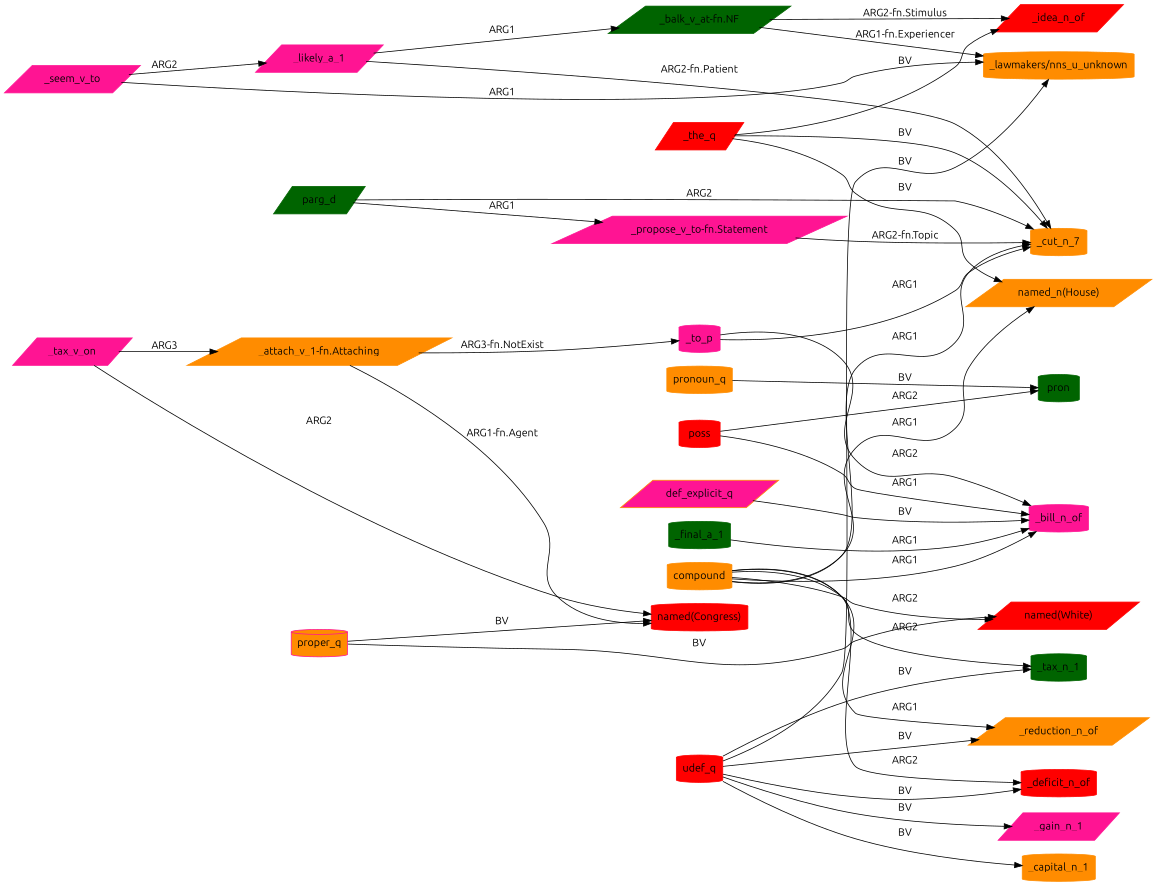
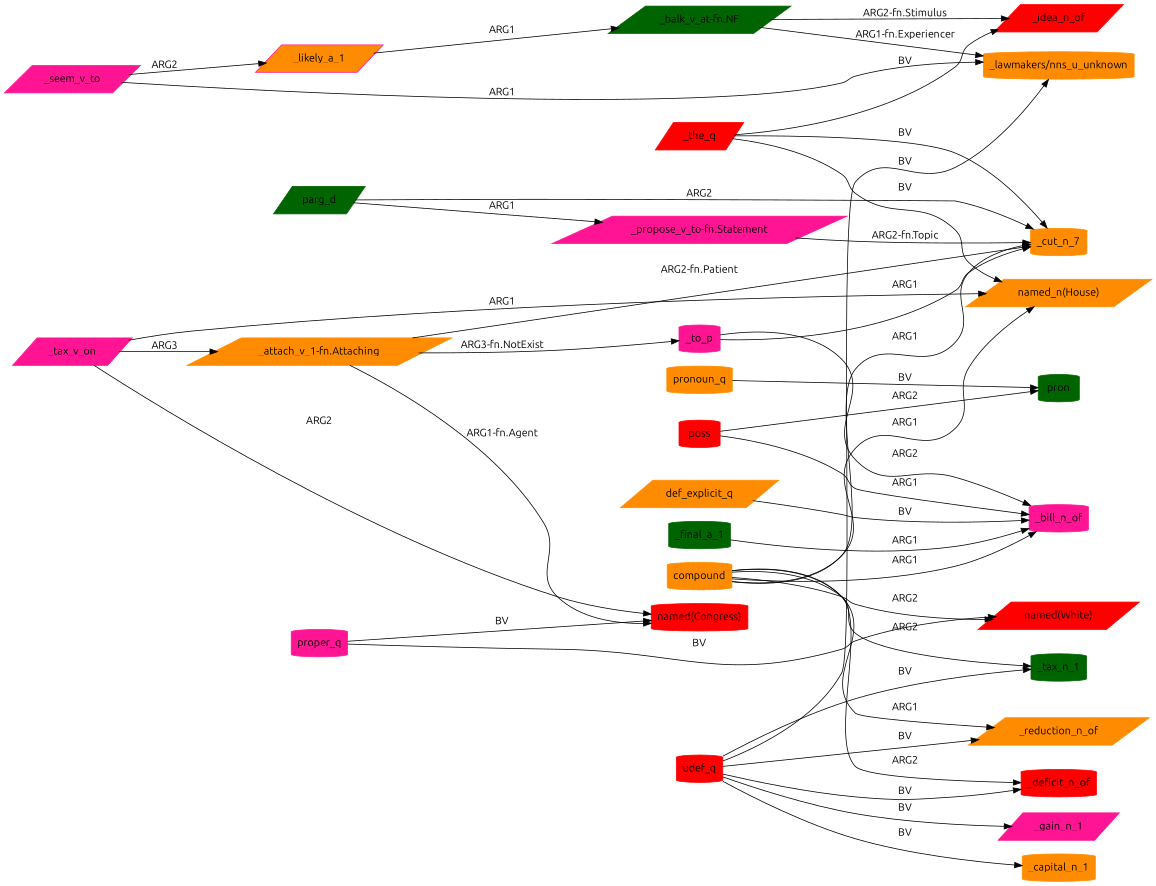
(319, 59) -> (319, 59)
(729, 89) -> (718, 293)
none -> (553, 306)
(700, 494) -> (700, 494)
(319, 643) -> (319, 643)
